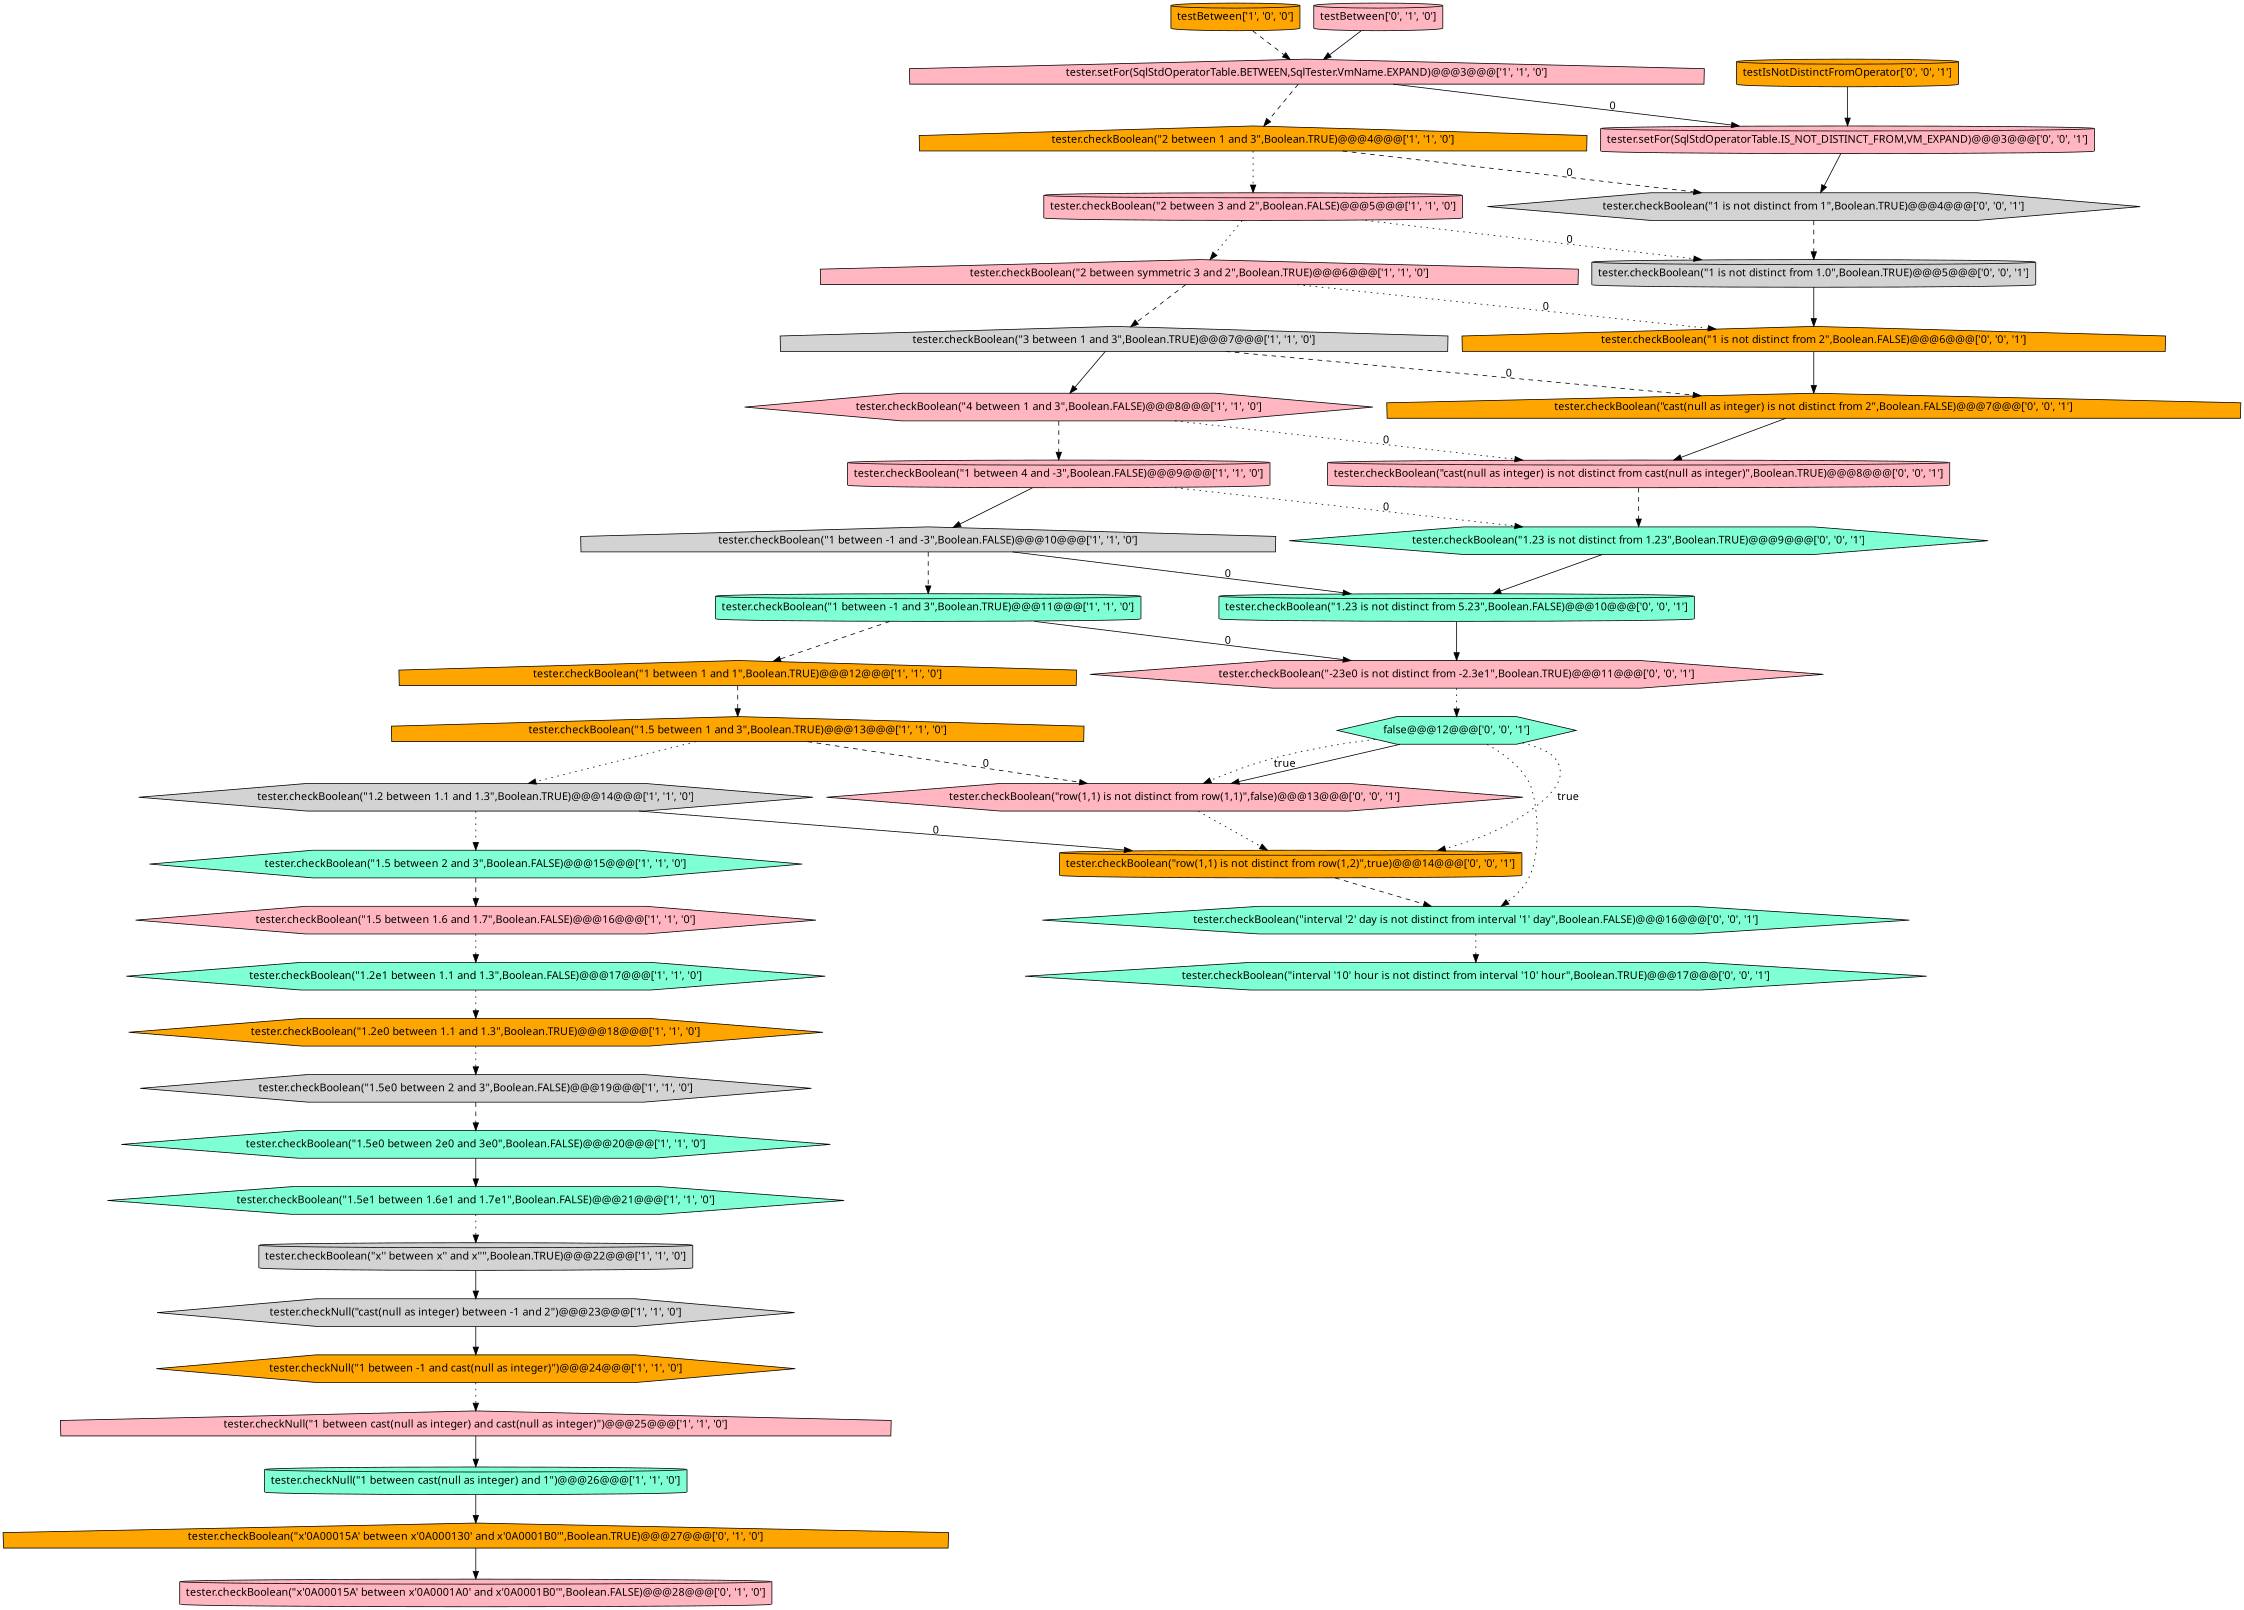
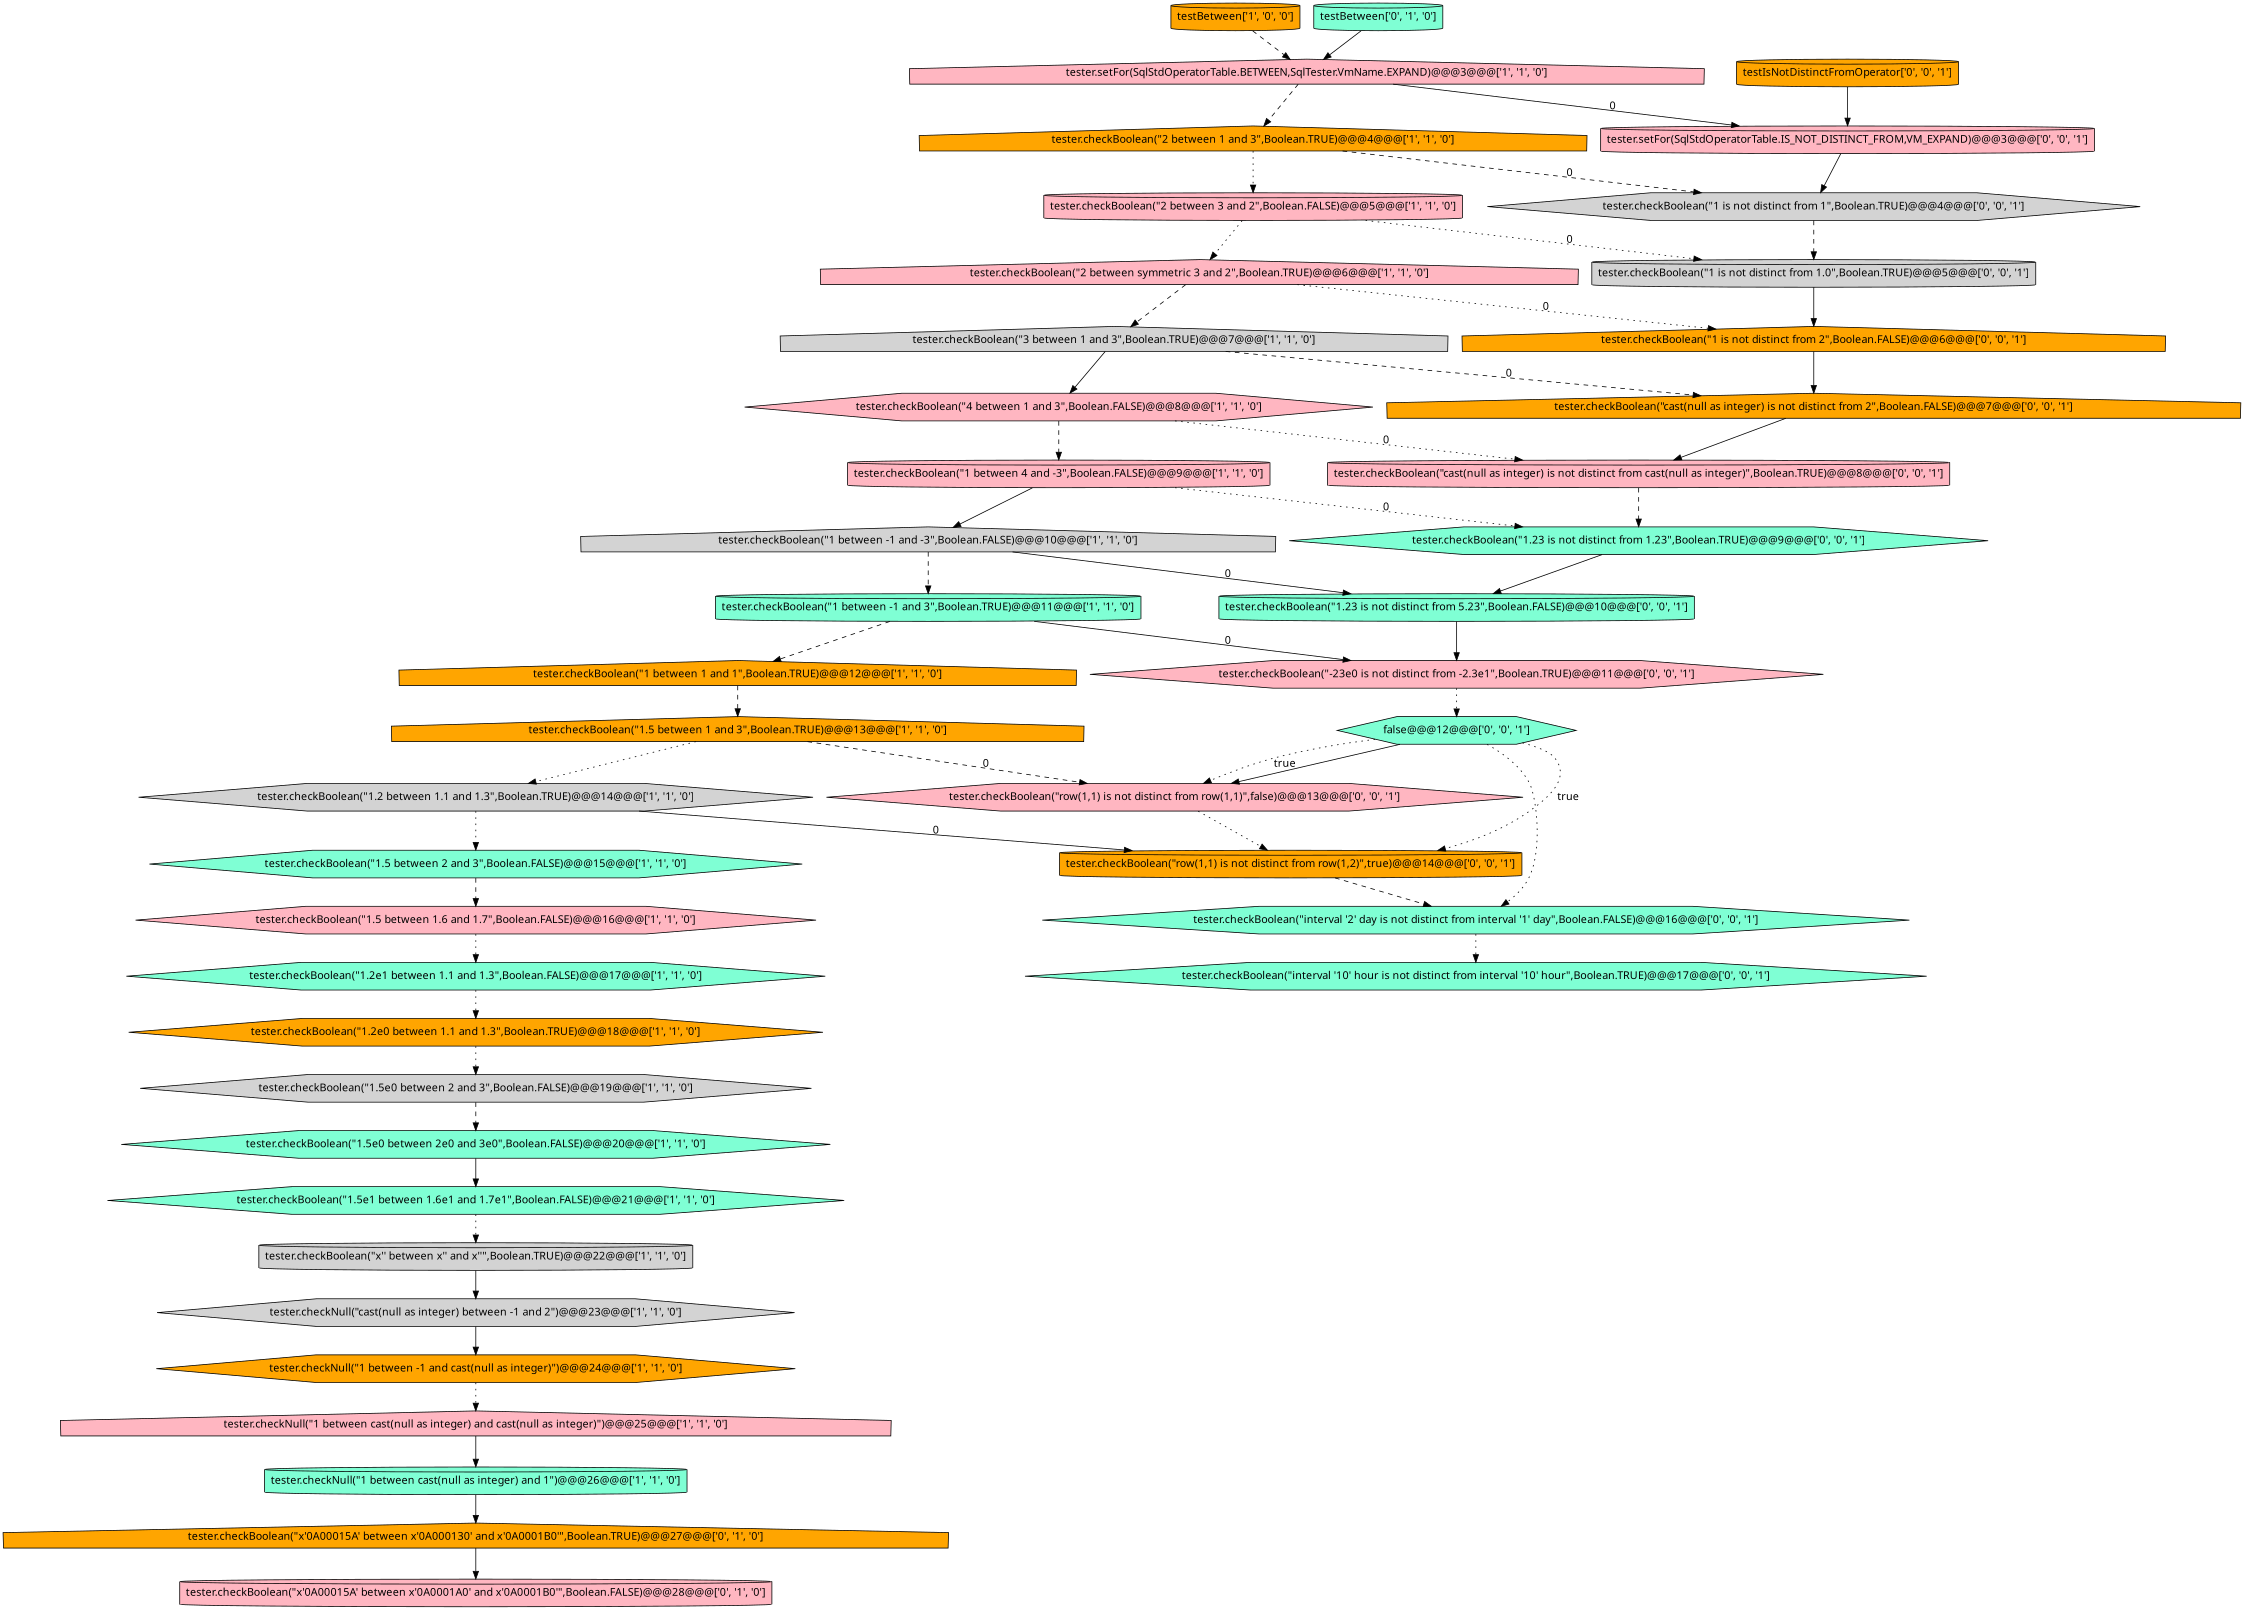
(1378, 17) -> (1378, 17)
